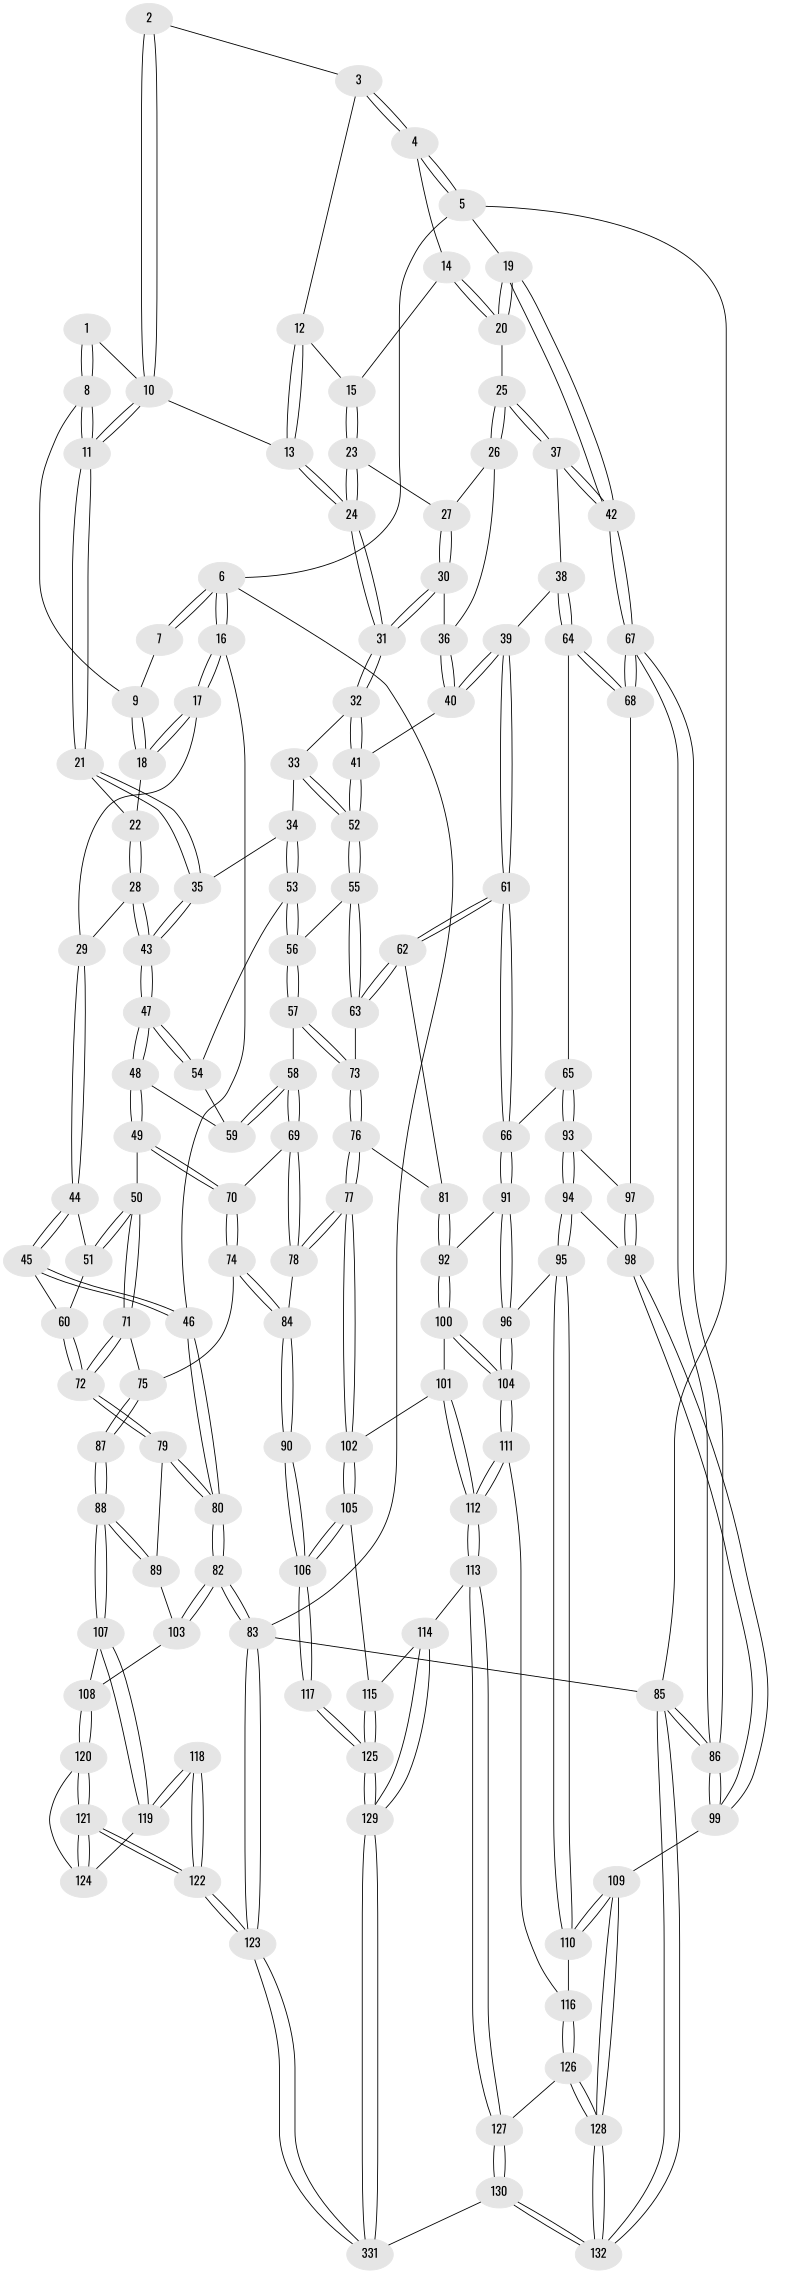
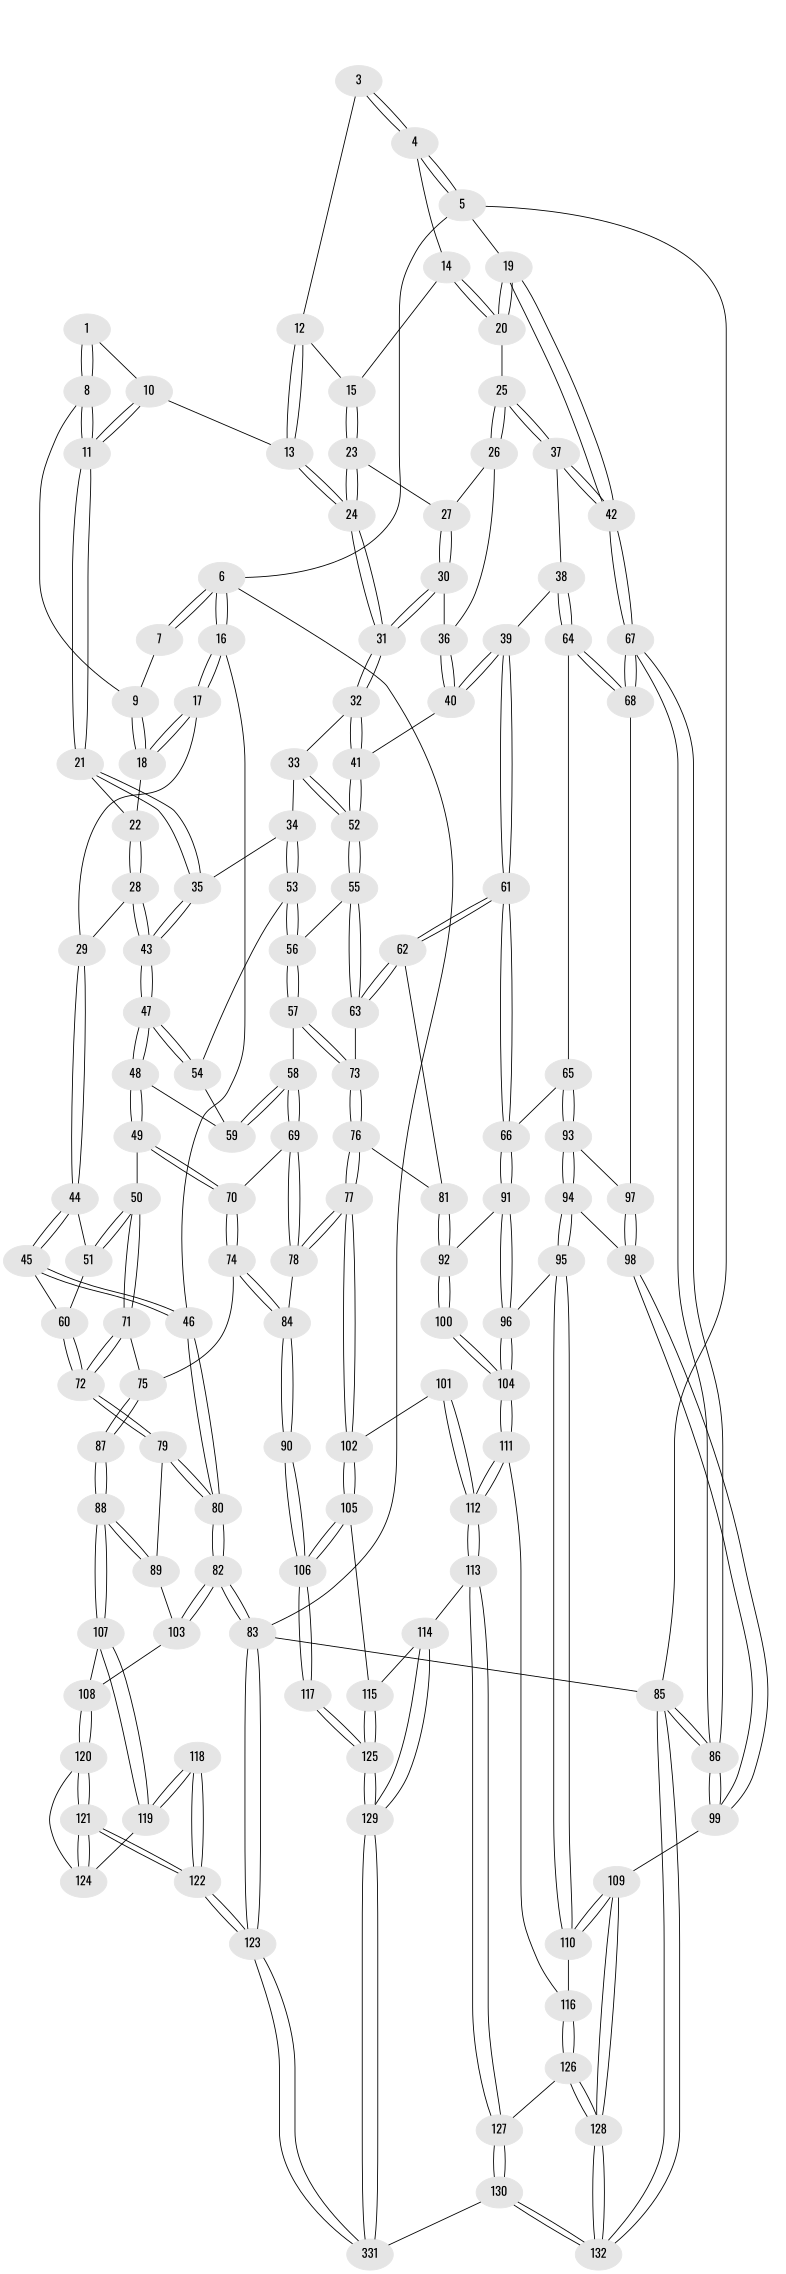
(149, 19) -> none
(444, 1354) -> none
